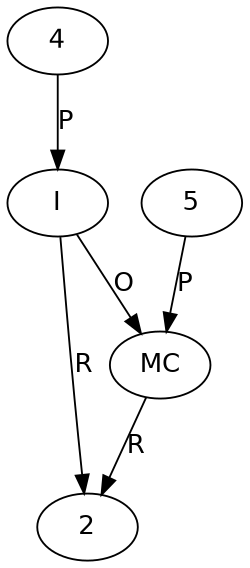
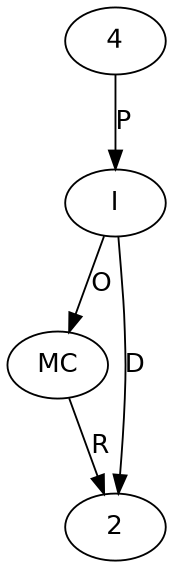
(192, 203) -> none
(84, 365) -> (135, 365)
